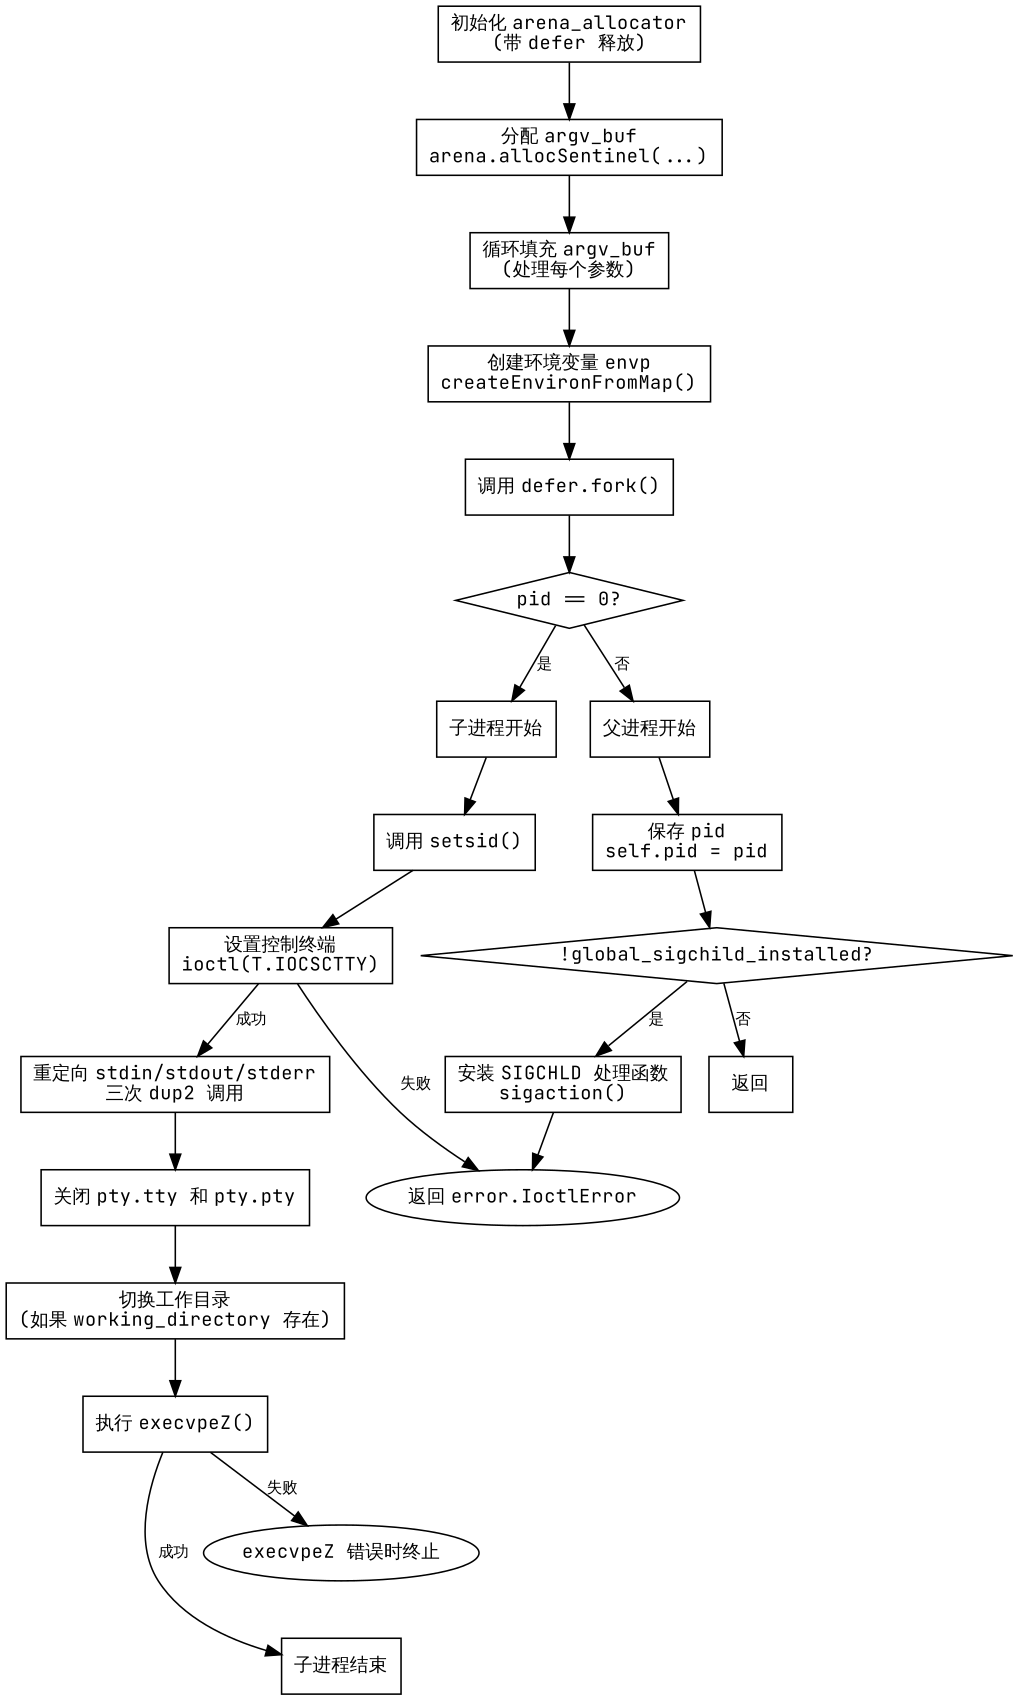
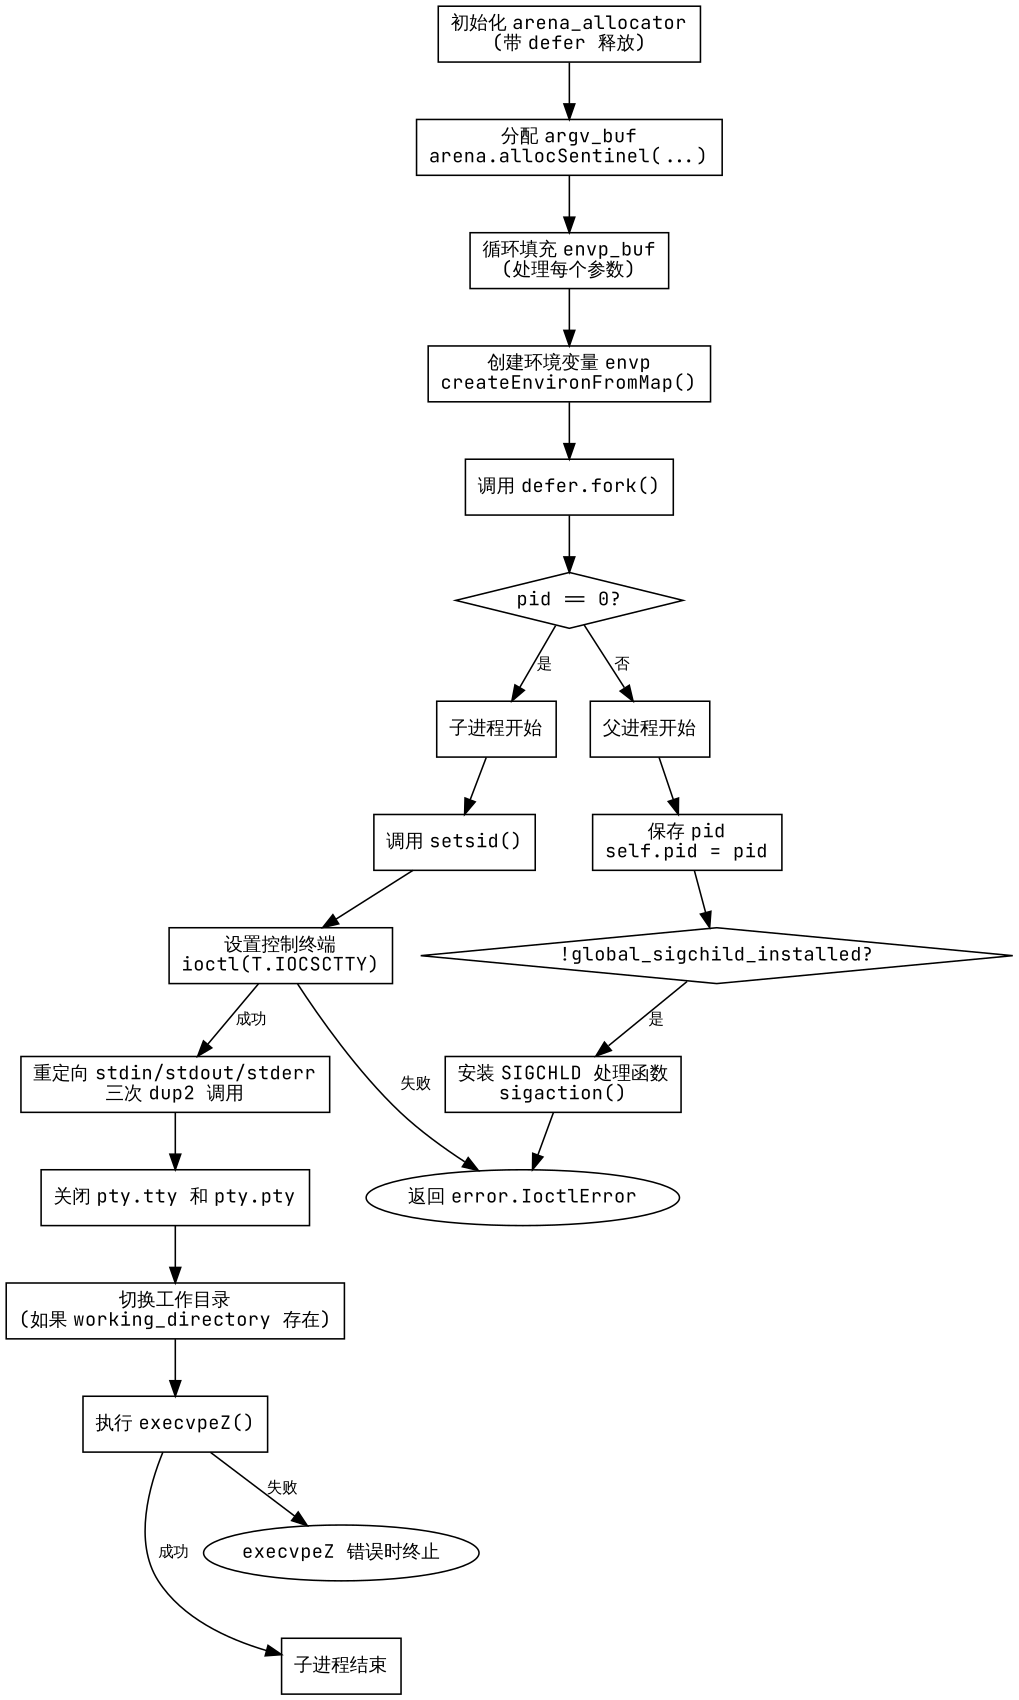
(569, 261) -> (569, 261)
(751, 1084) -> none
